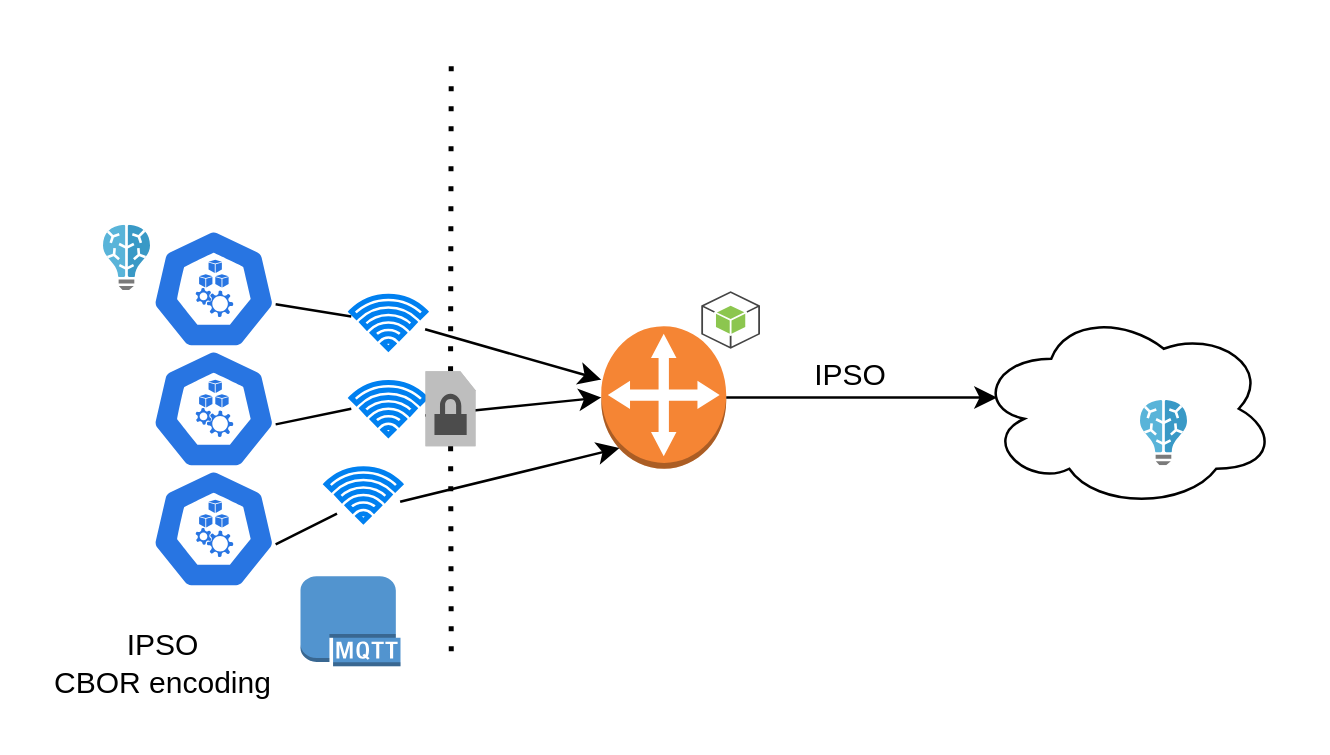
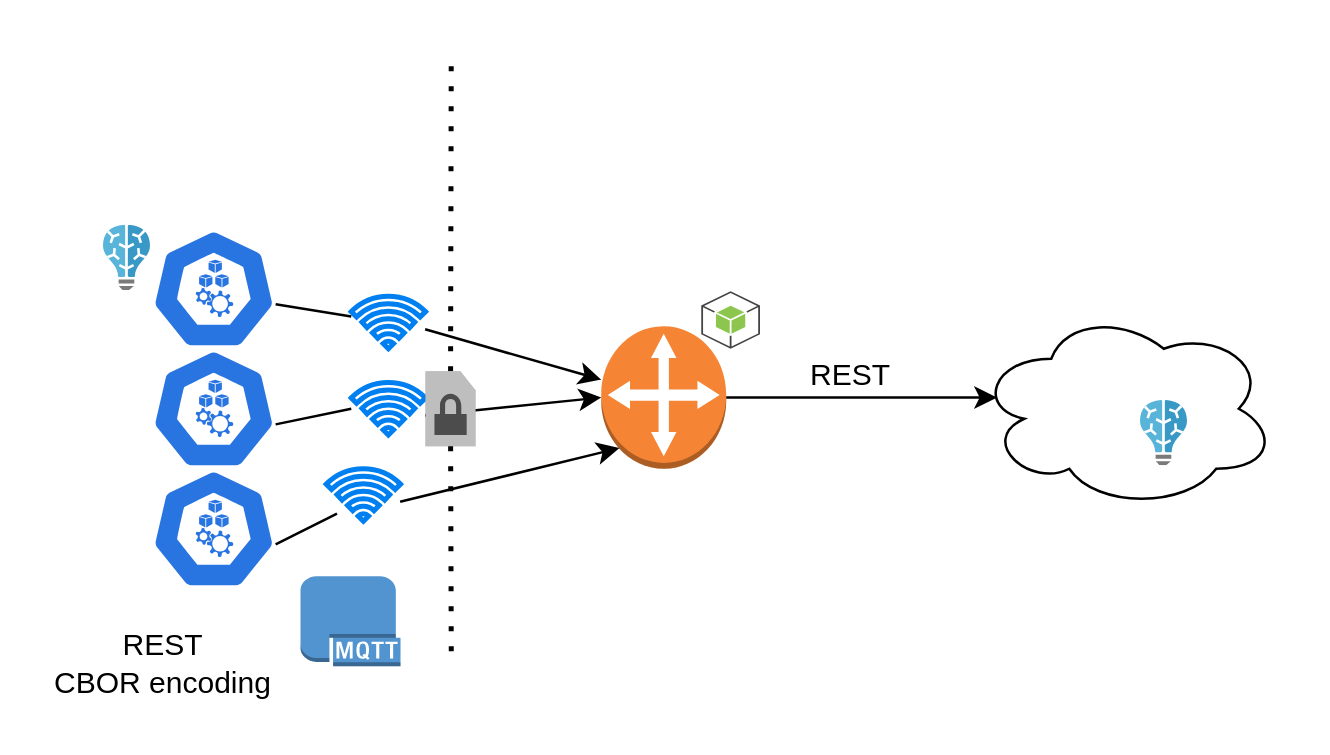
(851, 376) -> (851, 376)
(164, 664) -> (164, 664)
